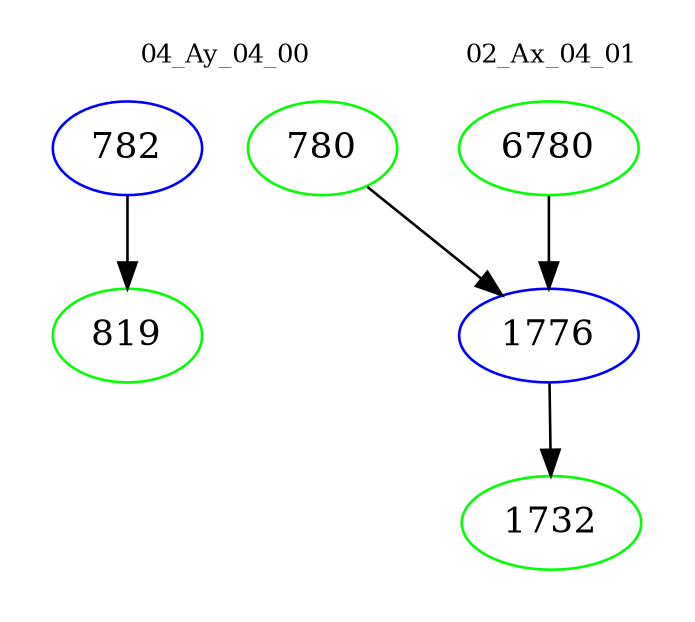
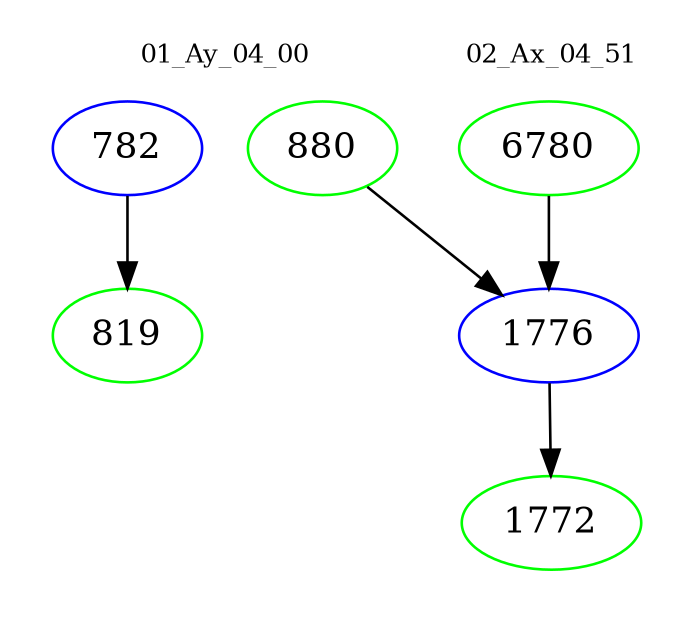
(225, 56) -> (225, 56)
(551, 56) -> (551, 56)
(323, 148) -> (323, 148)
(551, 523) -> (551, 523)
